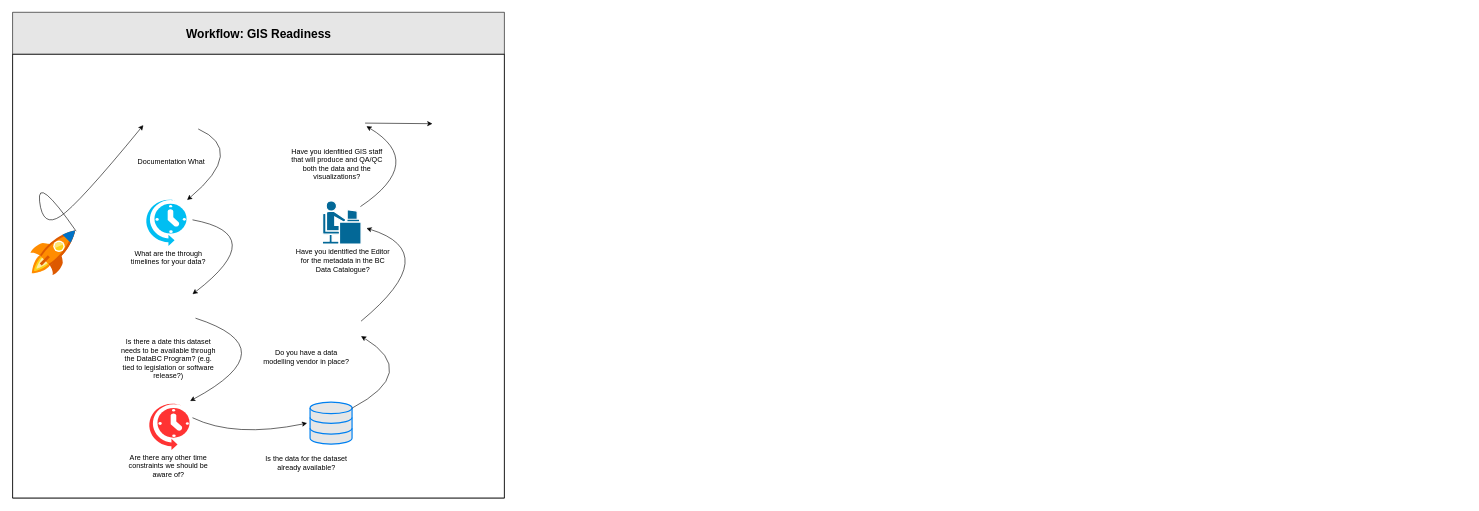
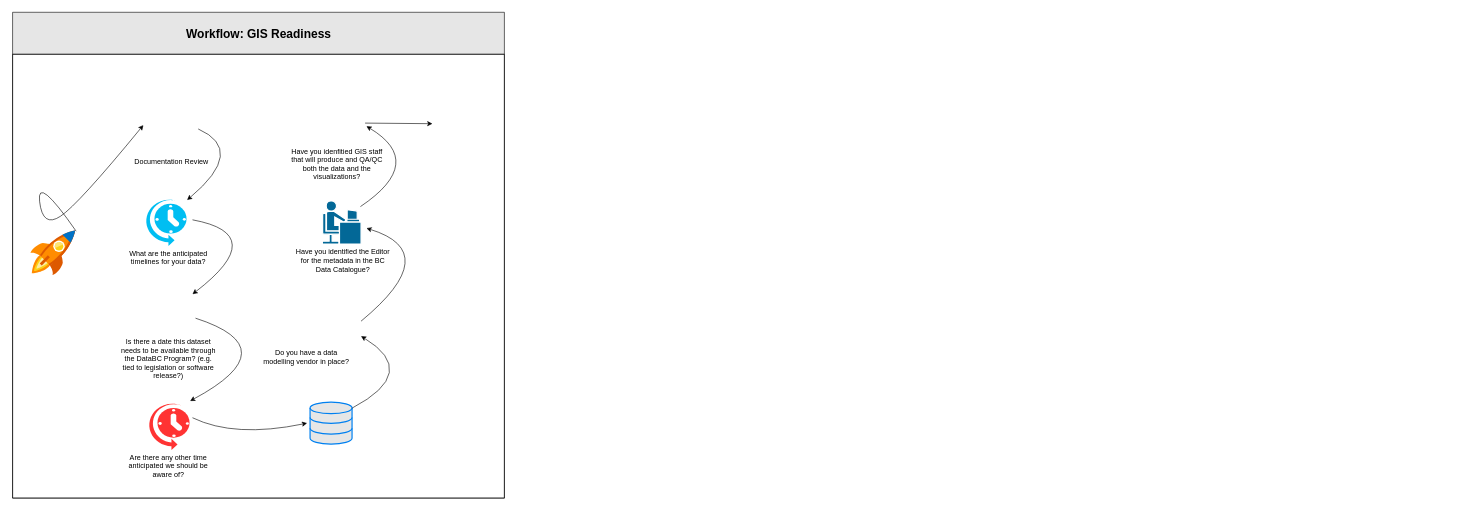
(171, 162) -> (171, 162)
(168, 258) -> (168, 258)
(306, 463) -> none
(168, 467) -> (168, 467)
